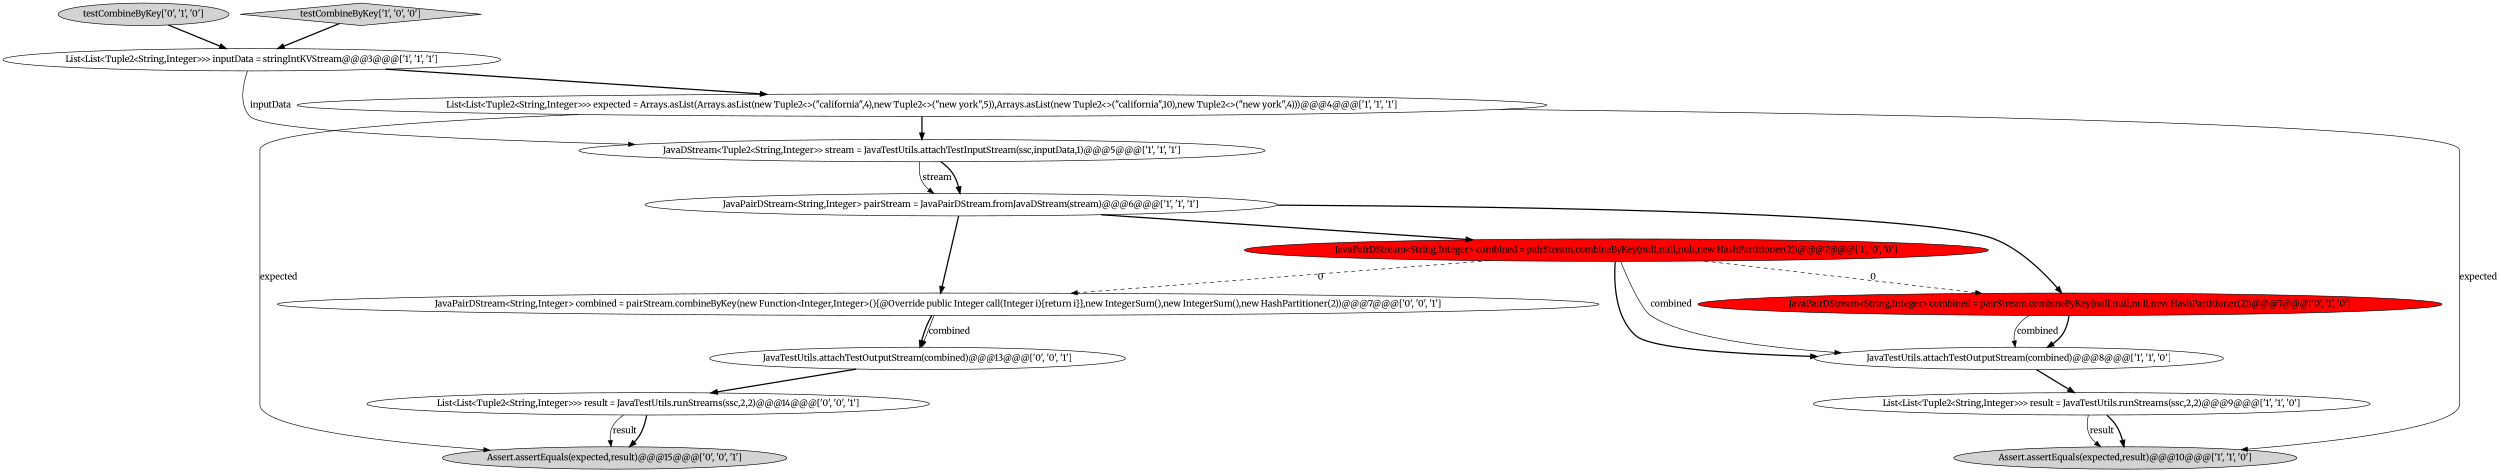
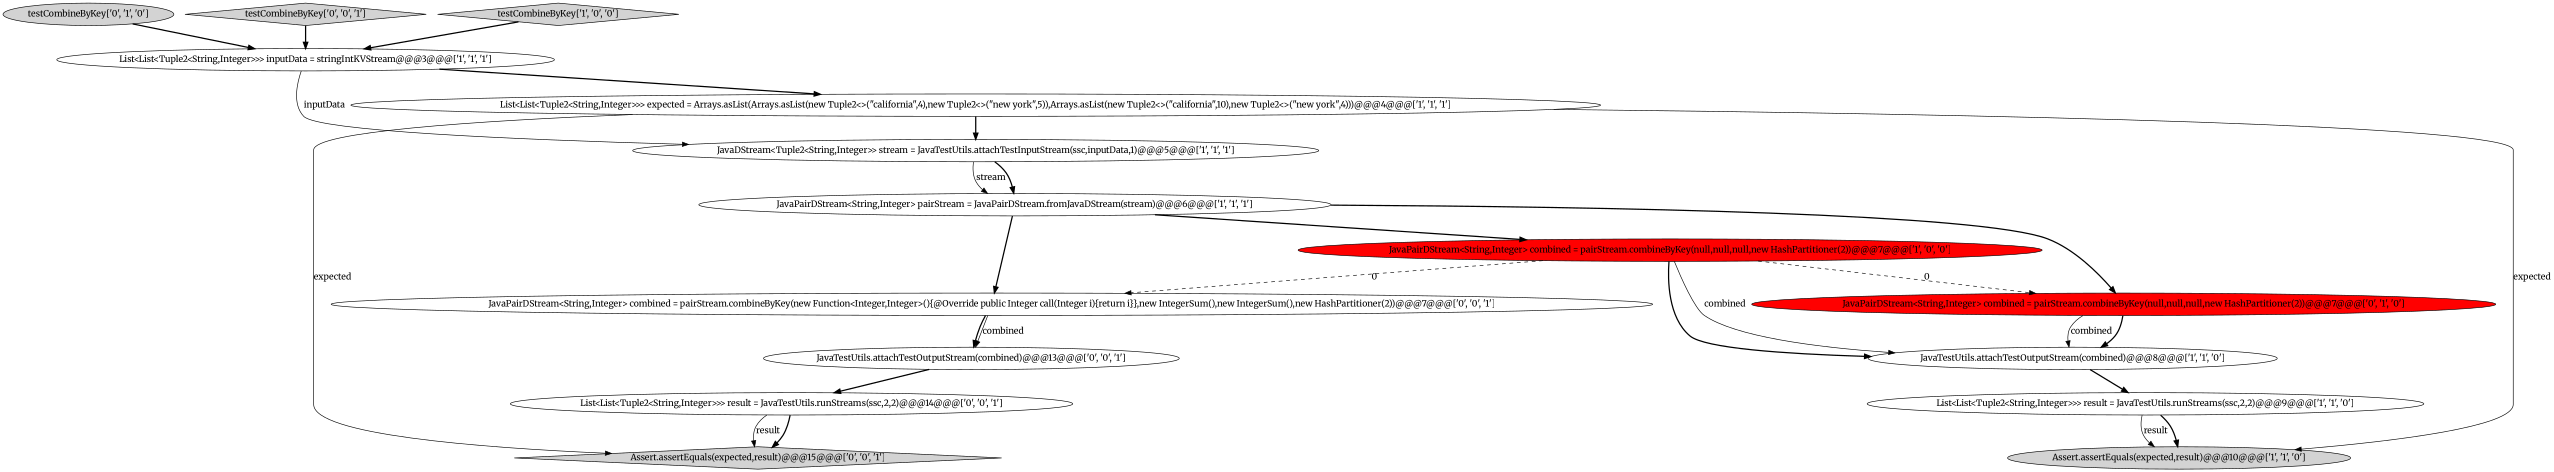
none -> (306, 14)
(615, 458) -> (758, 458)
